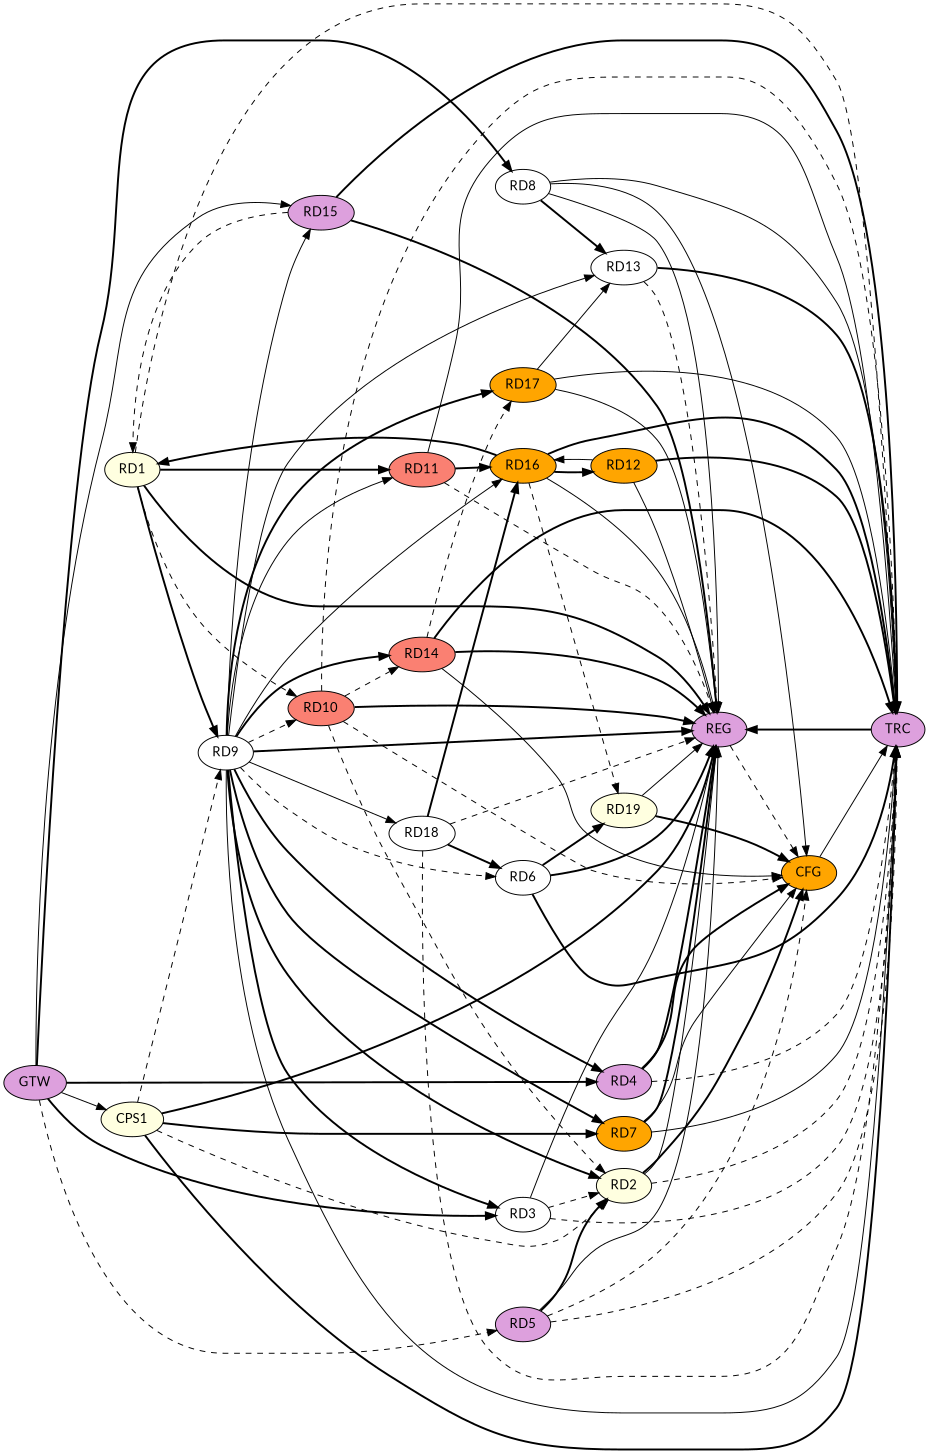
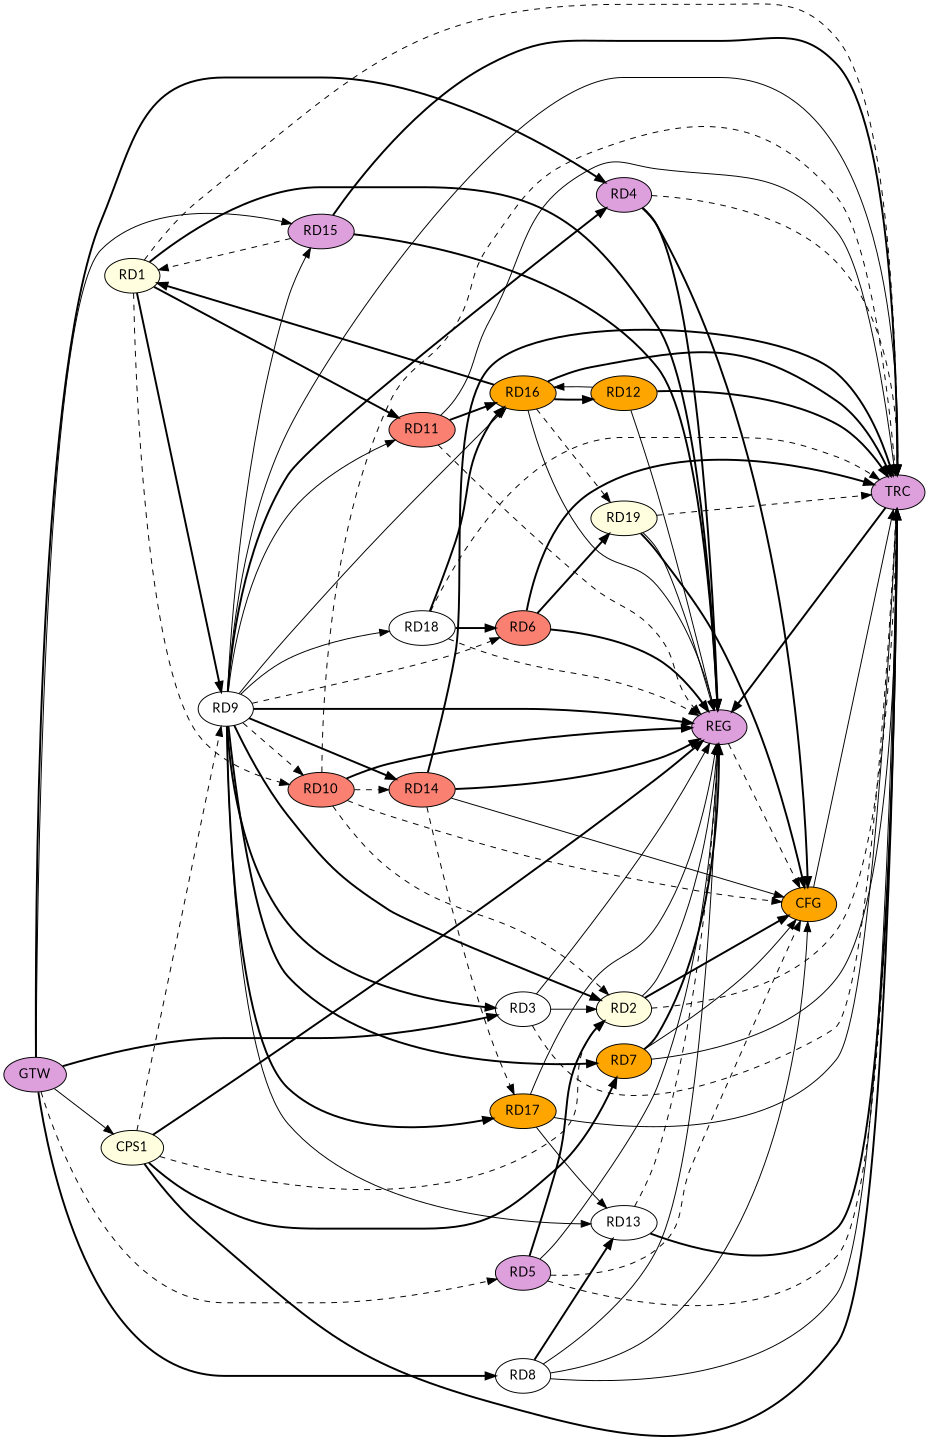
none -> (754, 506)
(523, 878) -> (523, 628)
(569, 1202) -> (565, 1009)
